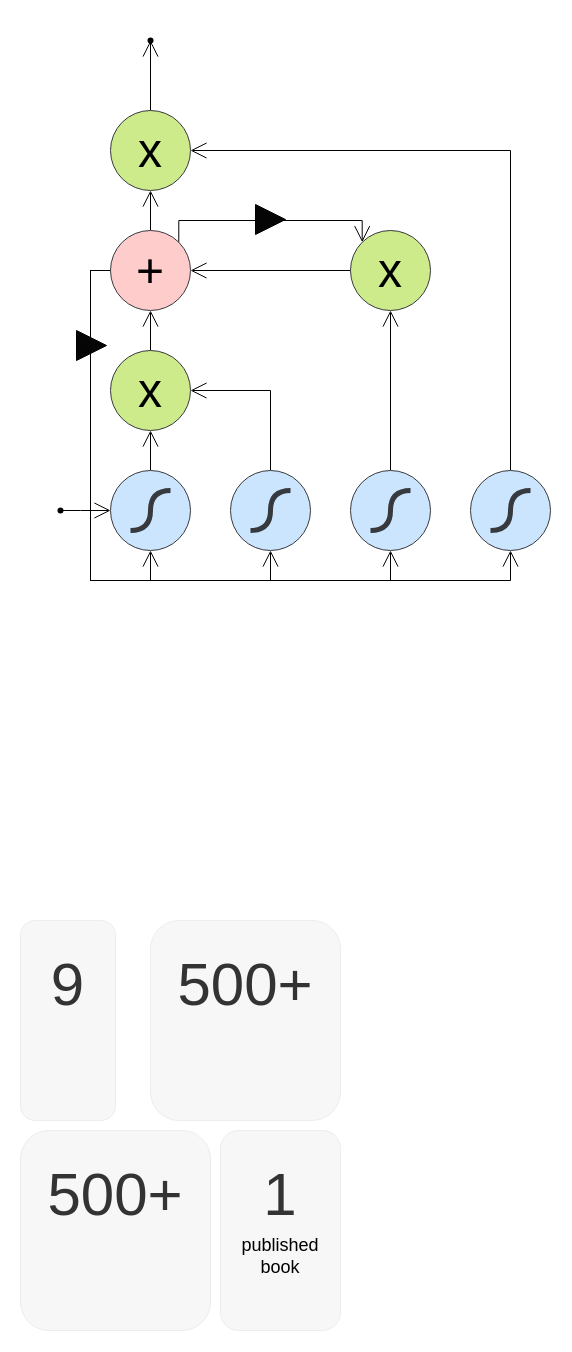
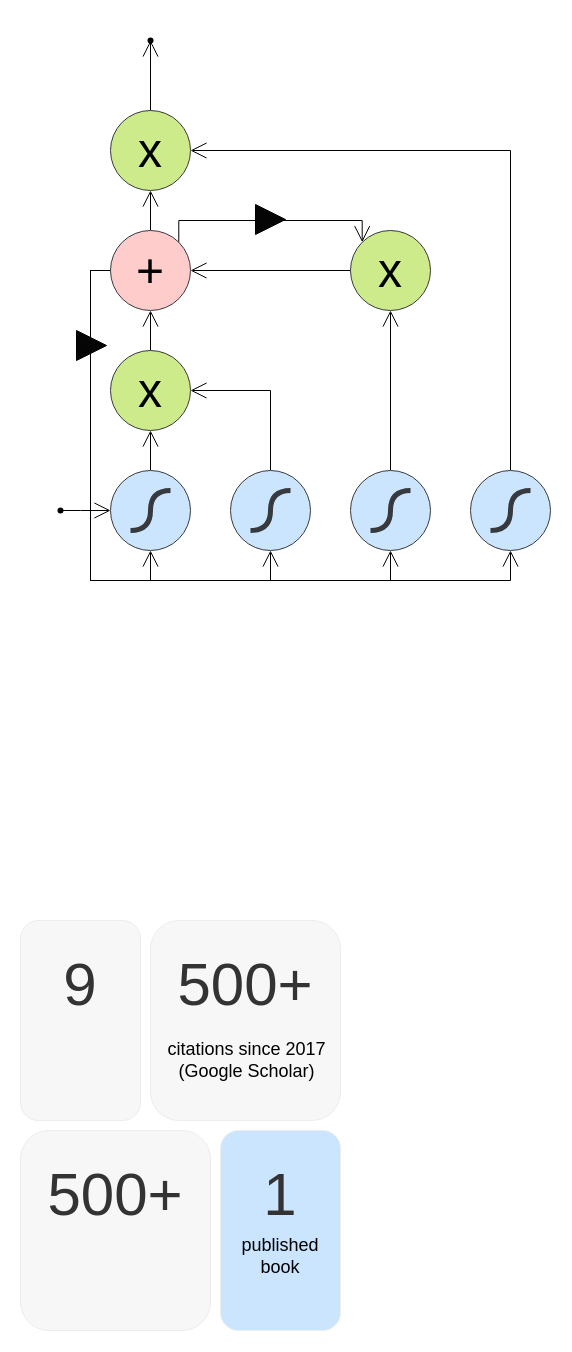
(68, 1021) -> (81, 1021)
none -> (247, 1075)
(281, 1231) -> (281, 1231)
